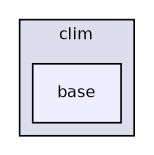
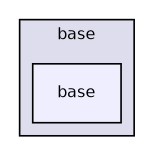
(77, 35) -> (77, 35)
